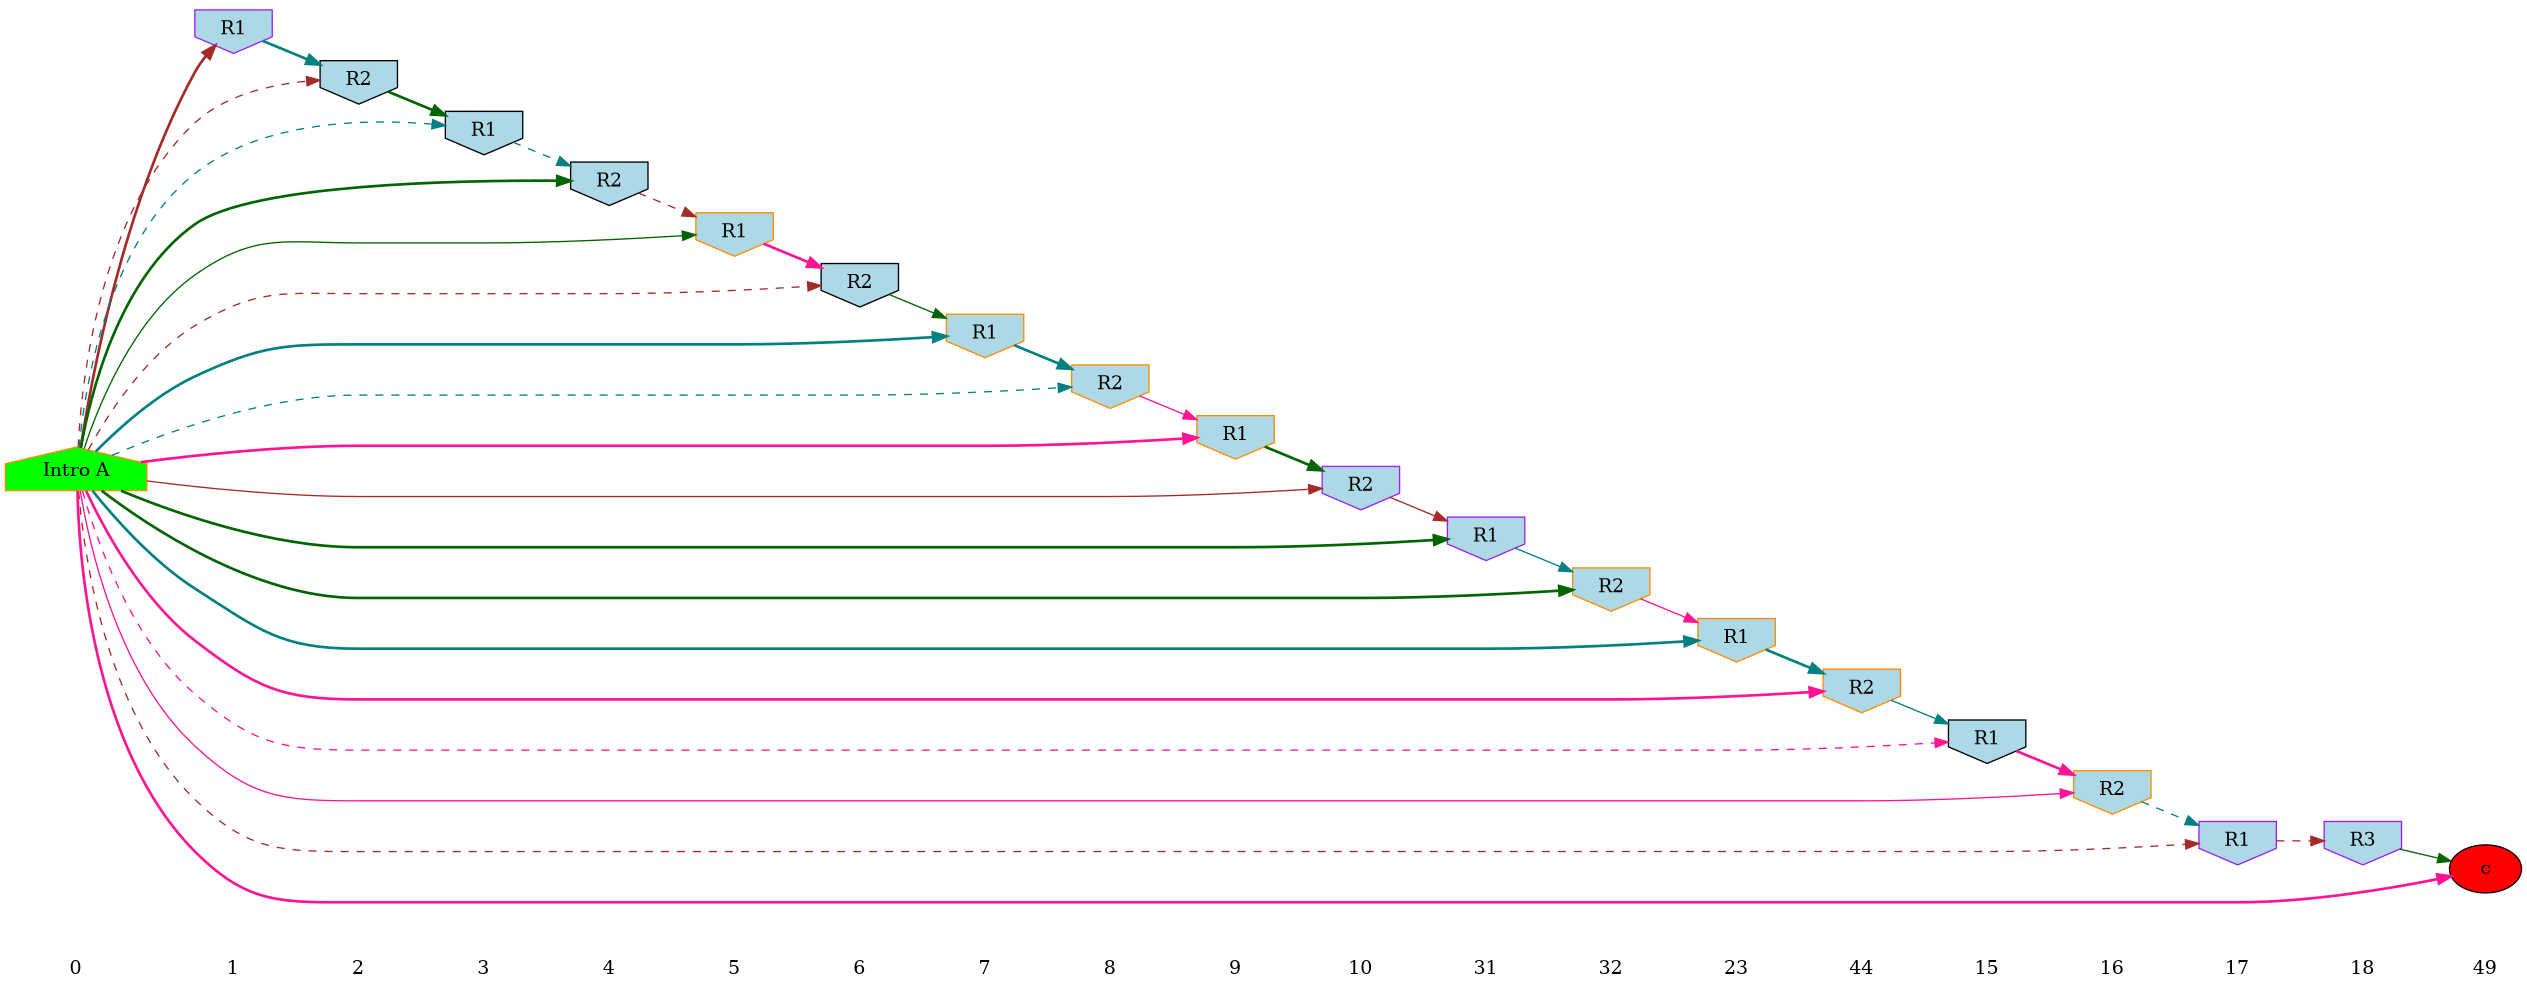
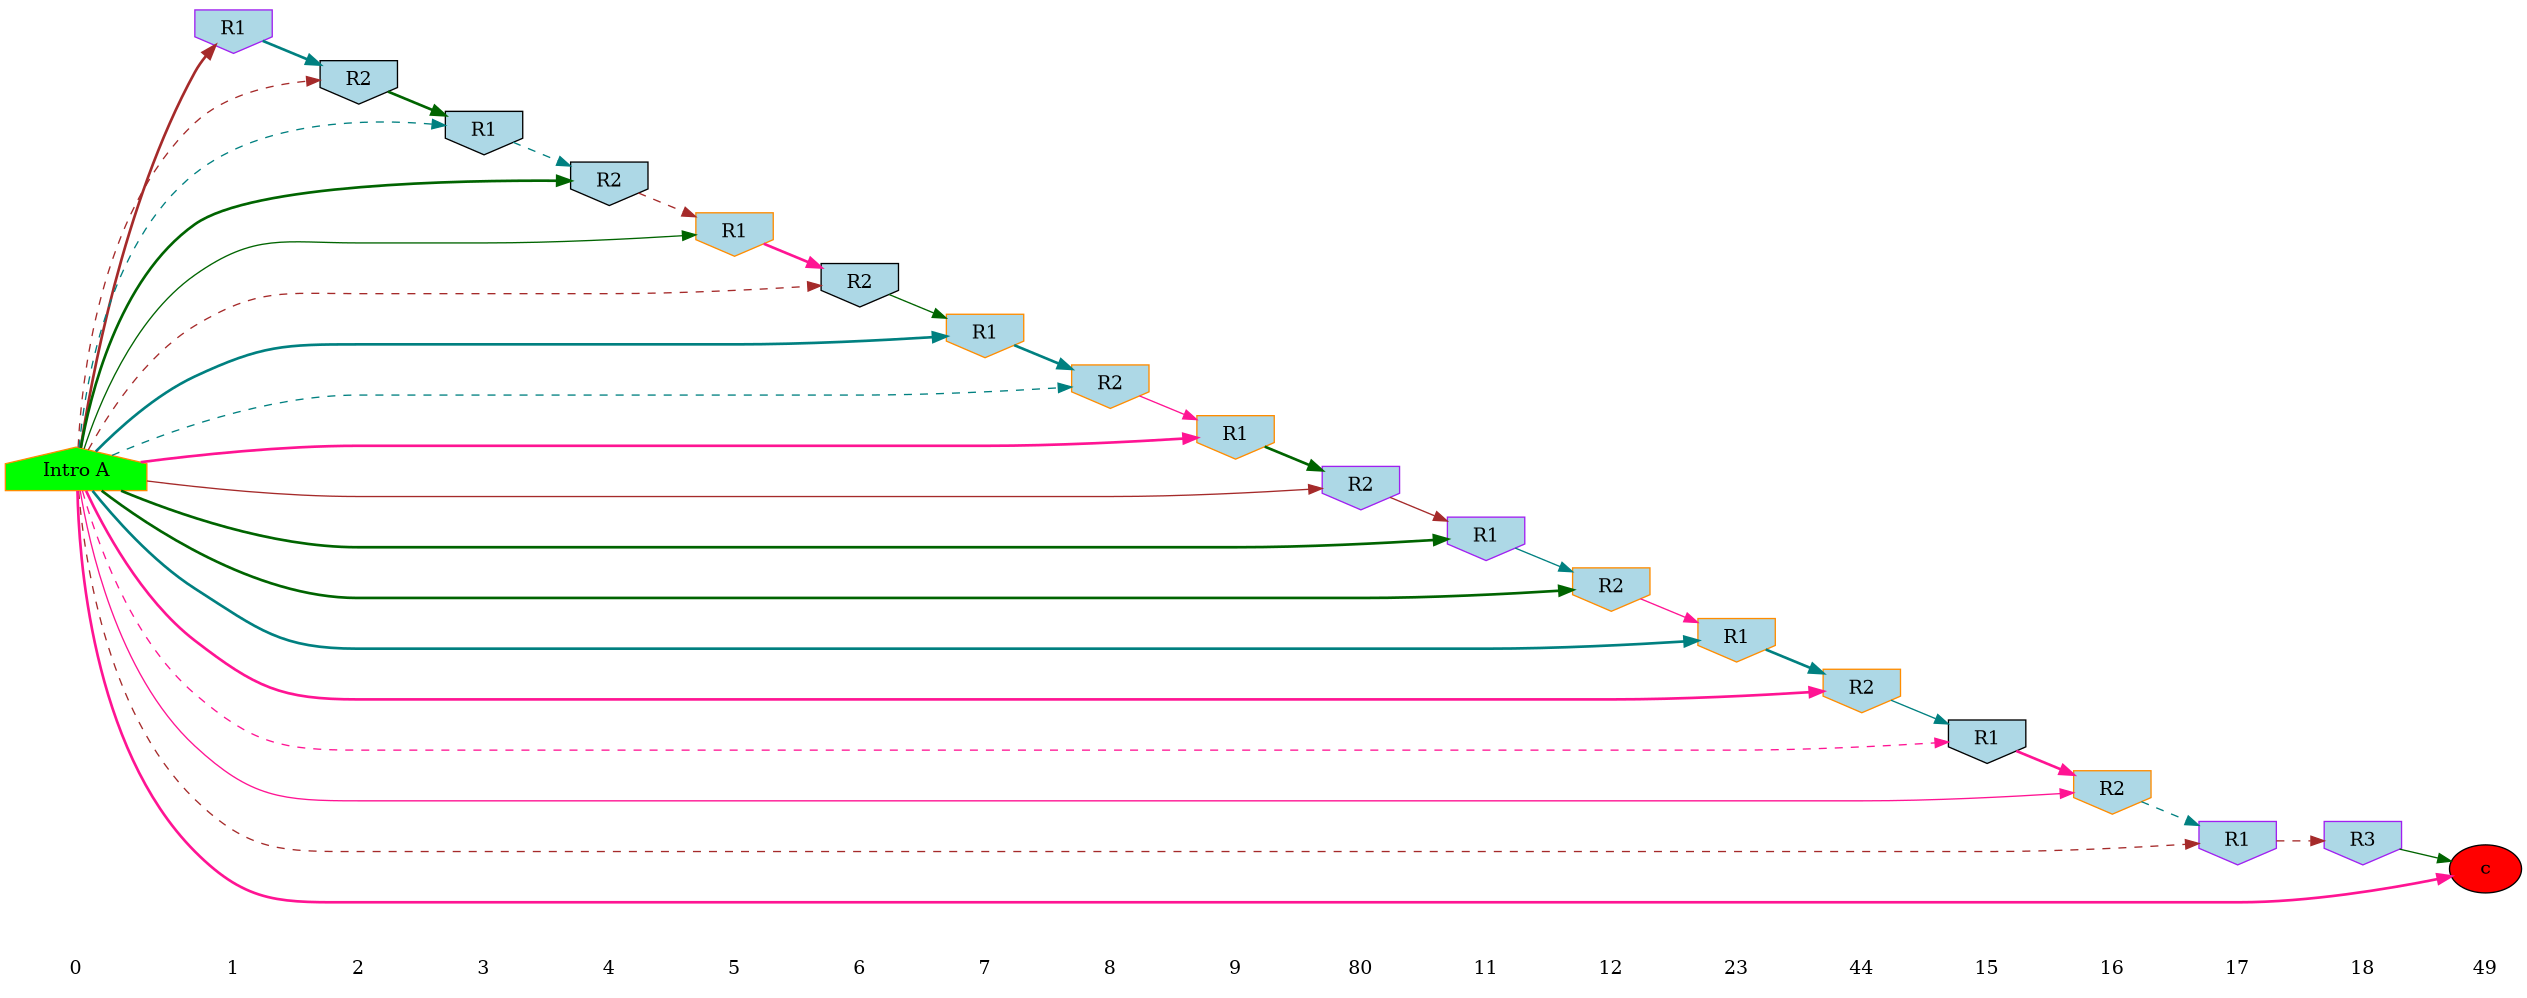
(1361, 969) -> (1361, 969)
(1486, 969) -> (1486, 969)
(1611, 969) -> (1611, 969)
